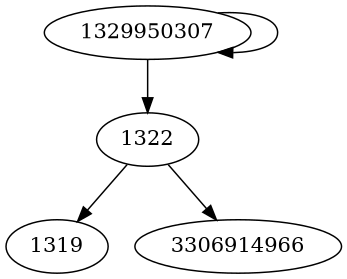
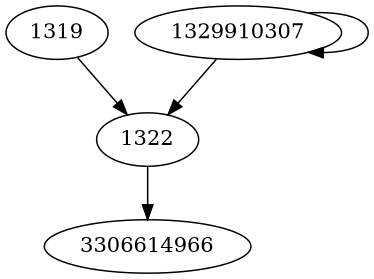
(148, 33) -> (238, 33)
(107, 187) -> (97, 80)
(238, 246) -> (148, 246)
